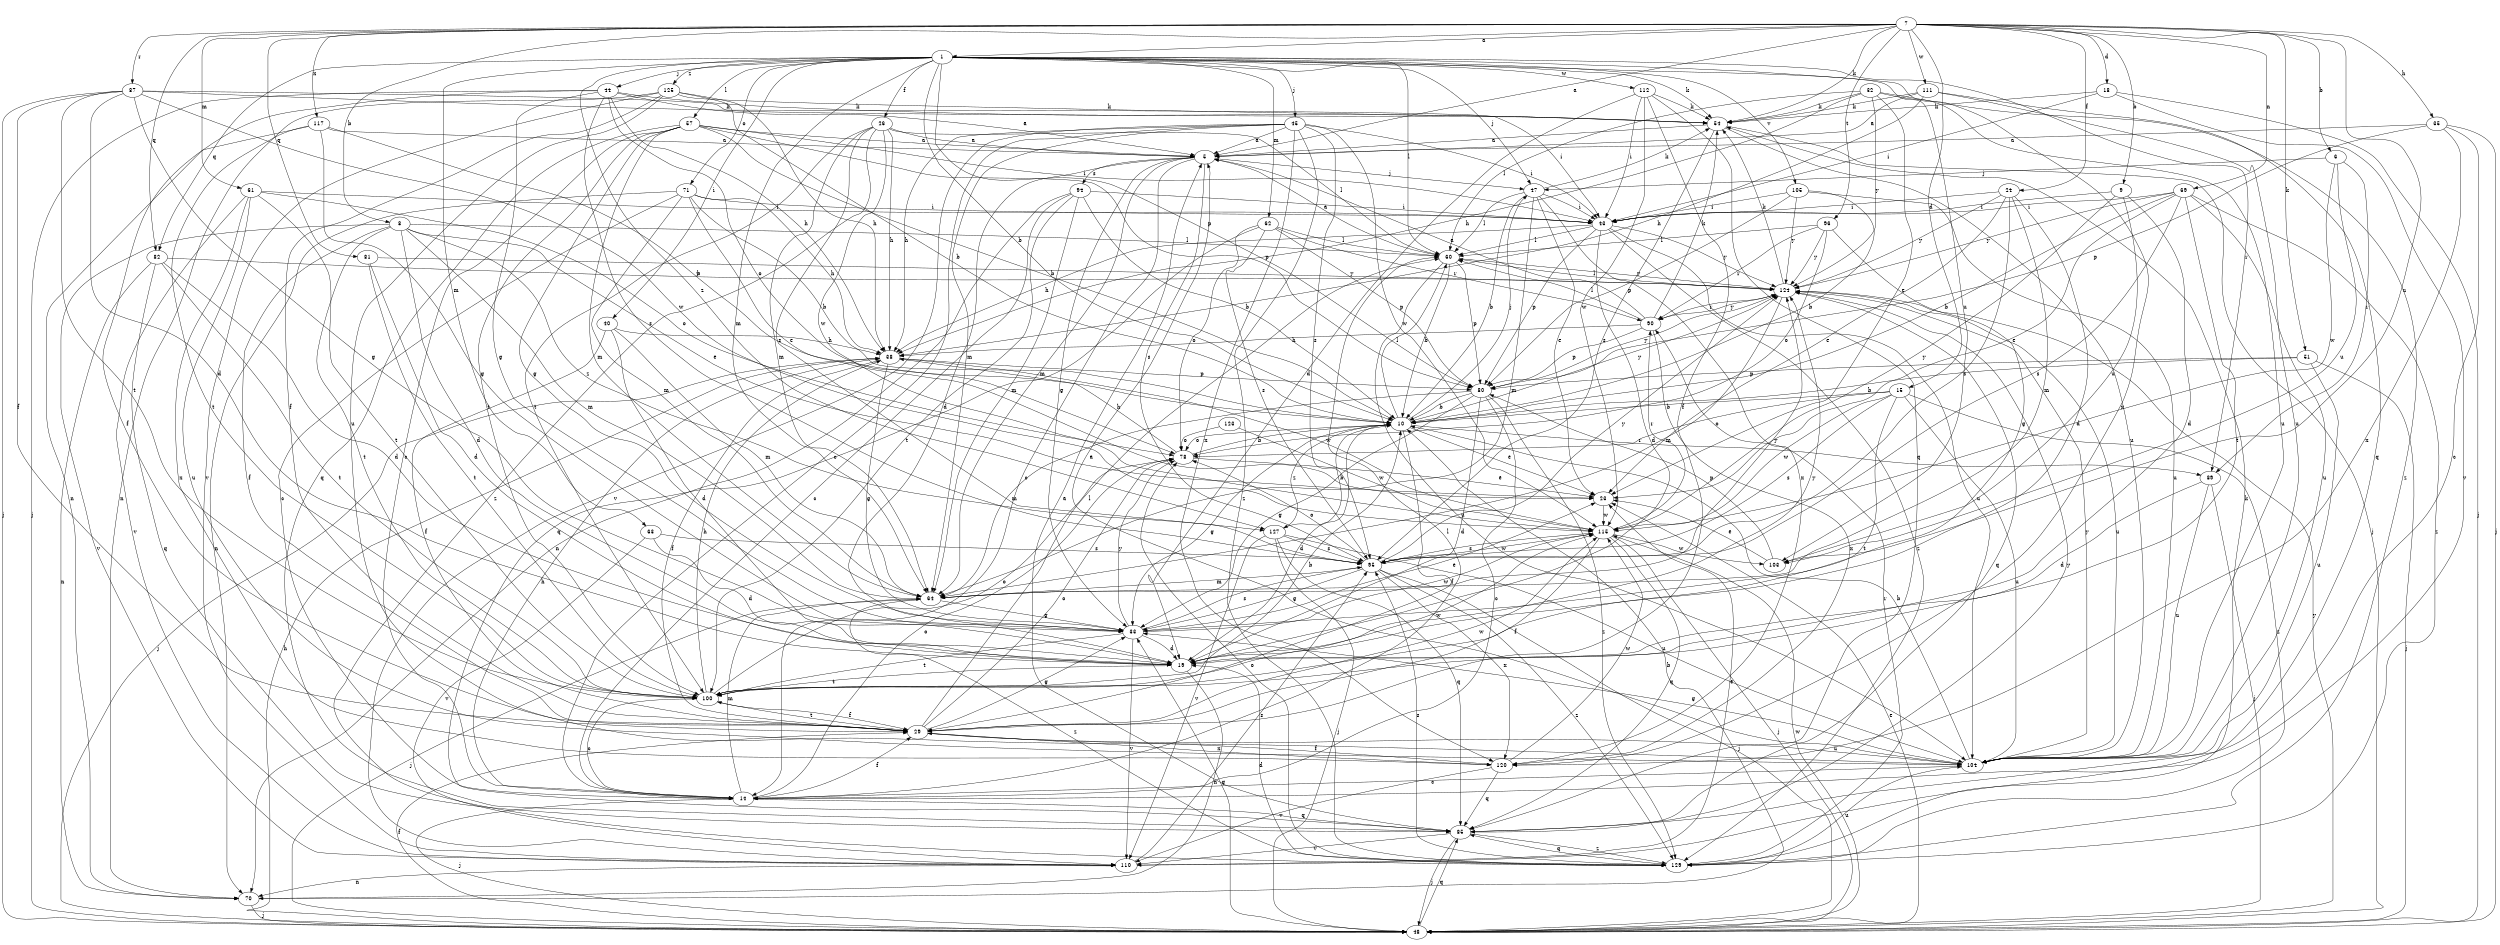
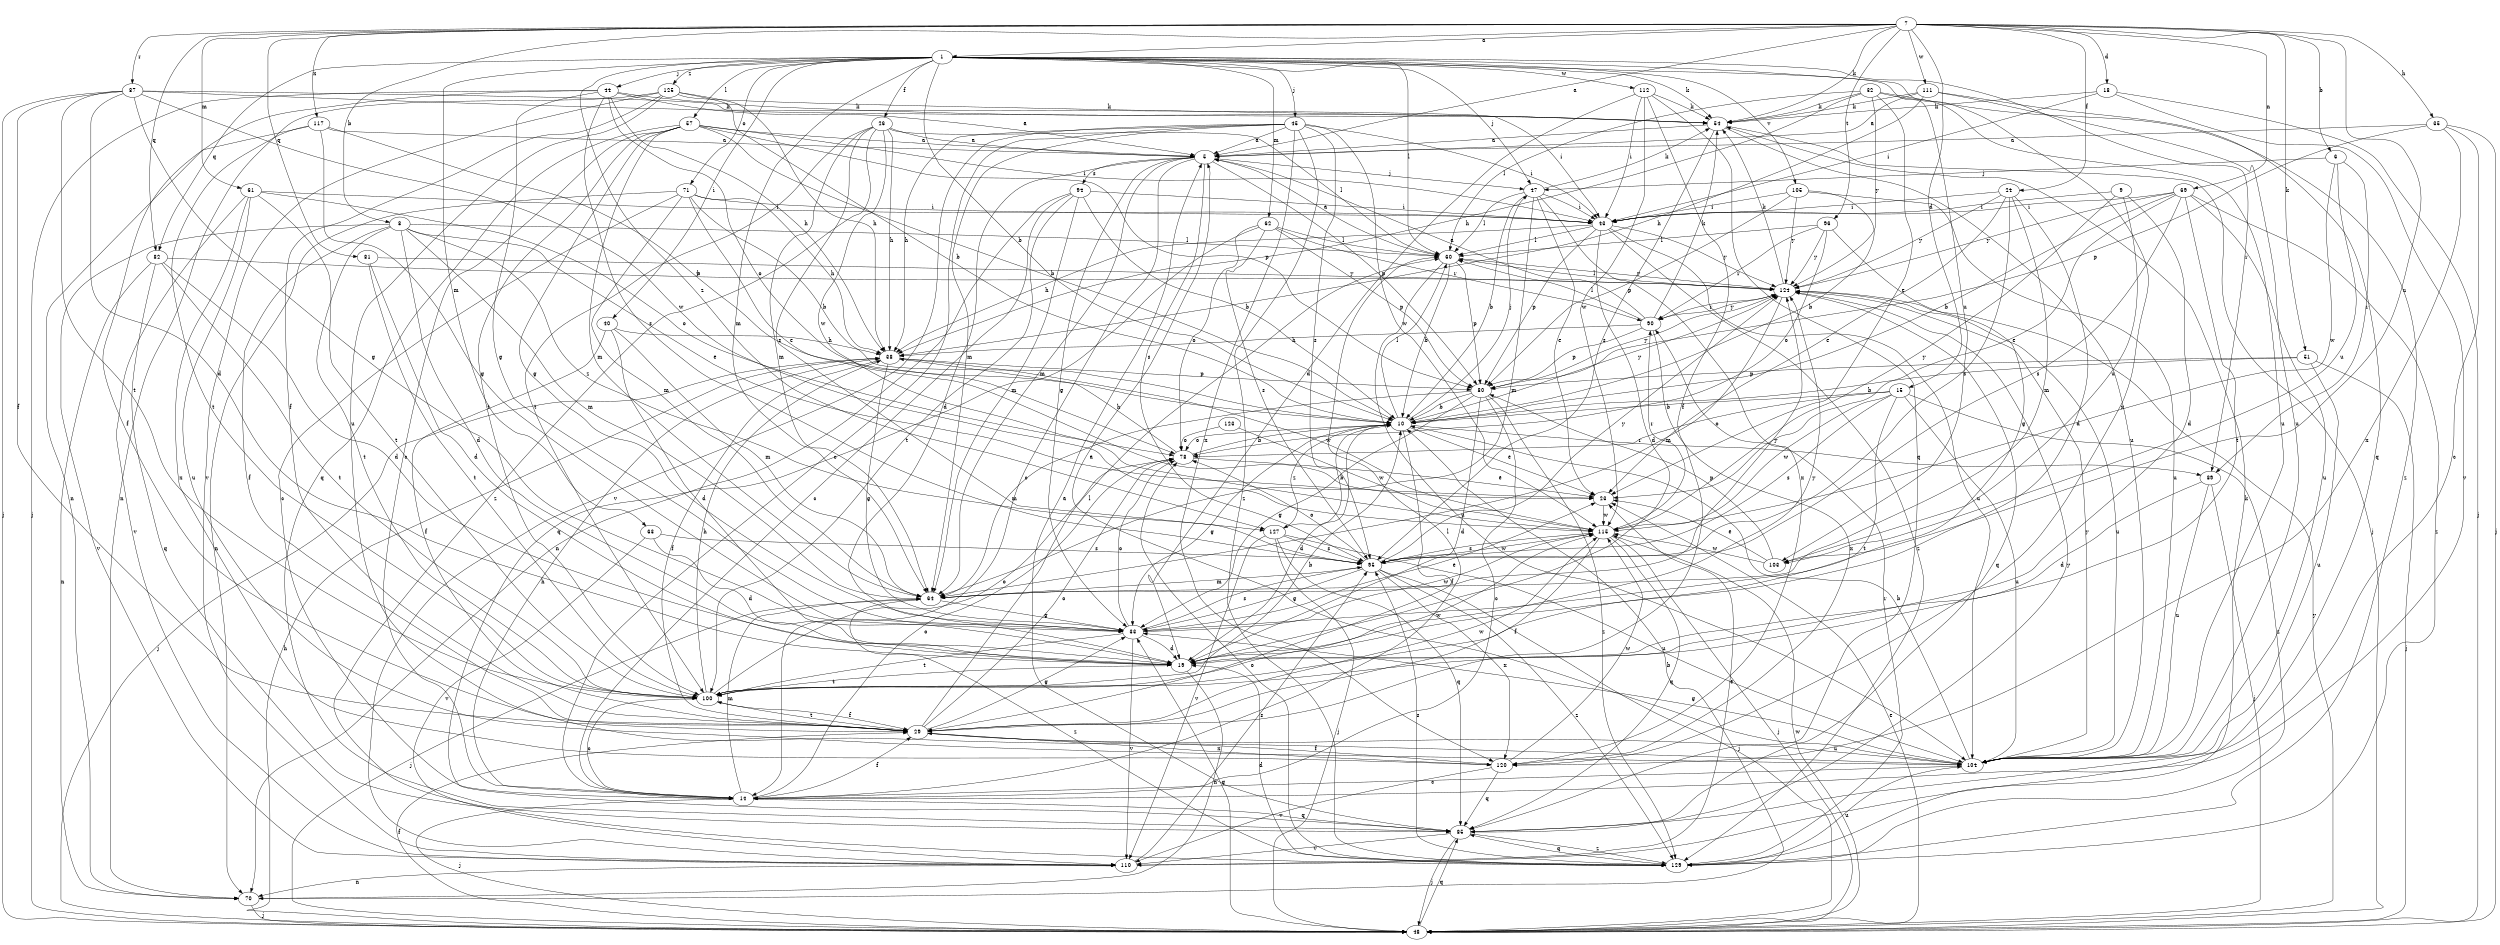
(2094, 36) -> none
(1191, 222) -> (1364, 261)
(1121, 549) -> (1121, 549)
(1675, 551) -> (1684, 546)
